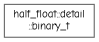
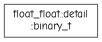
(49, 21) -> (51, 21)
